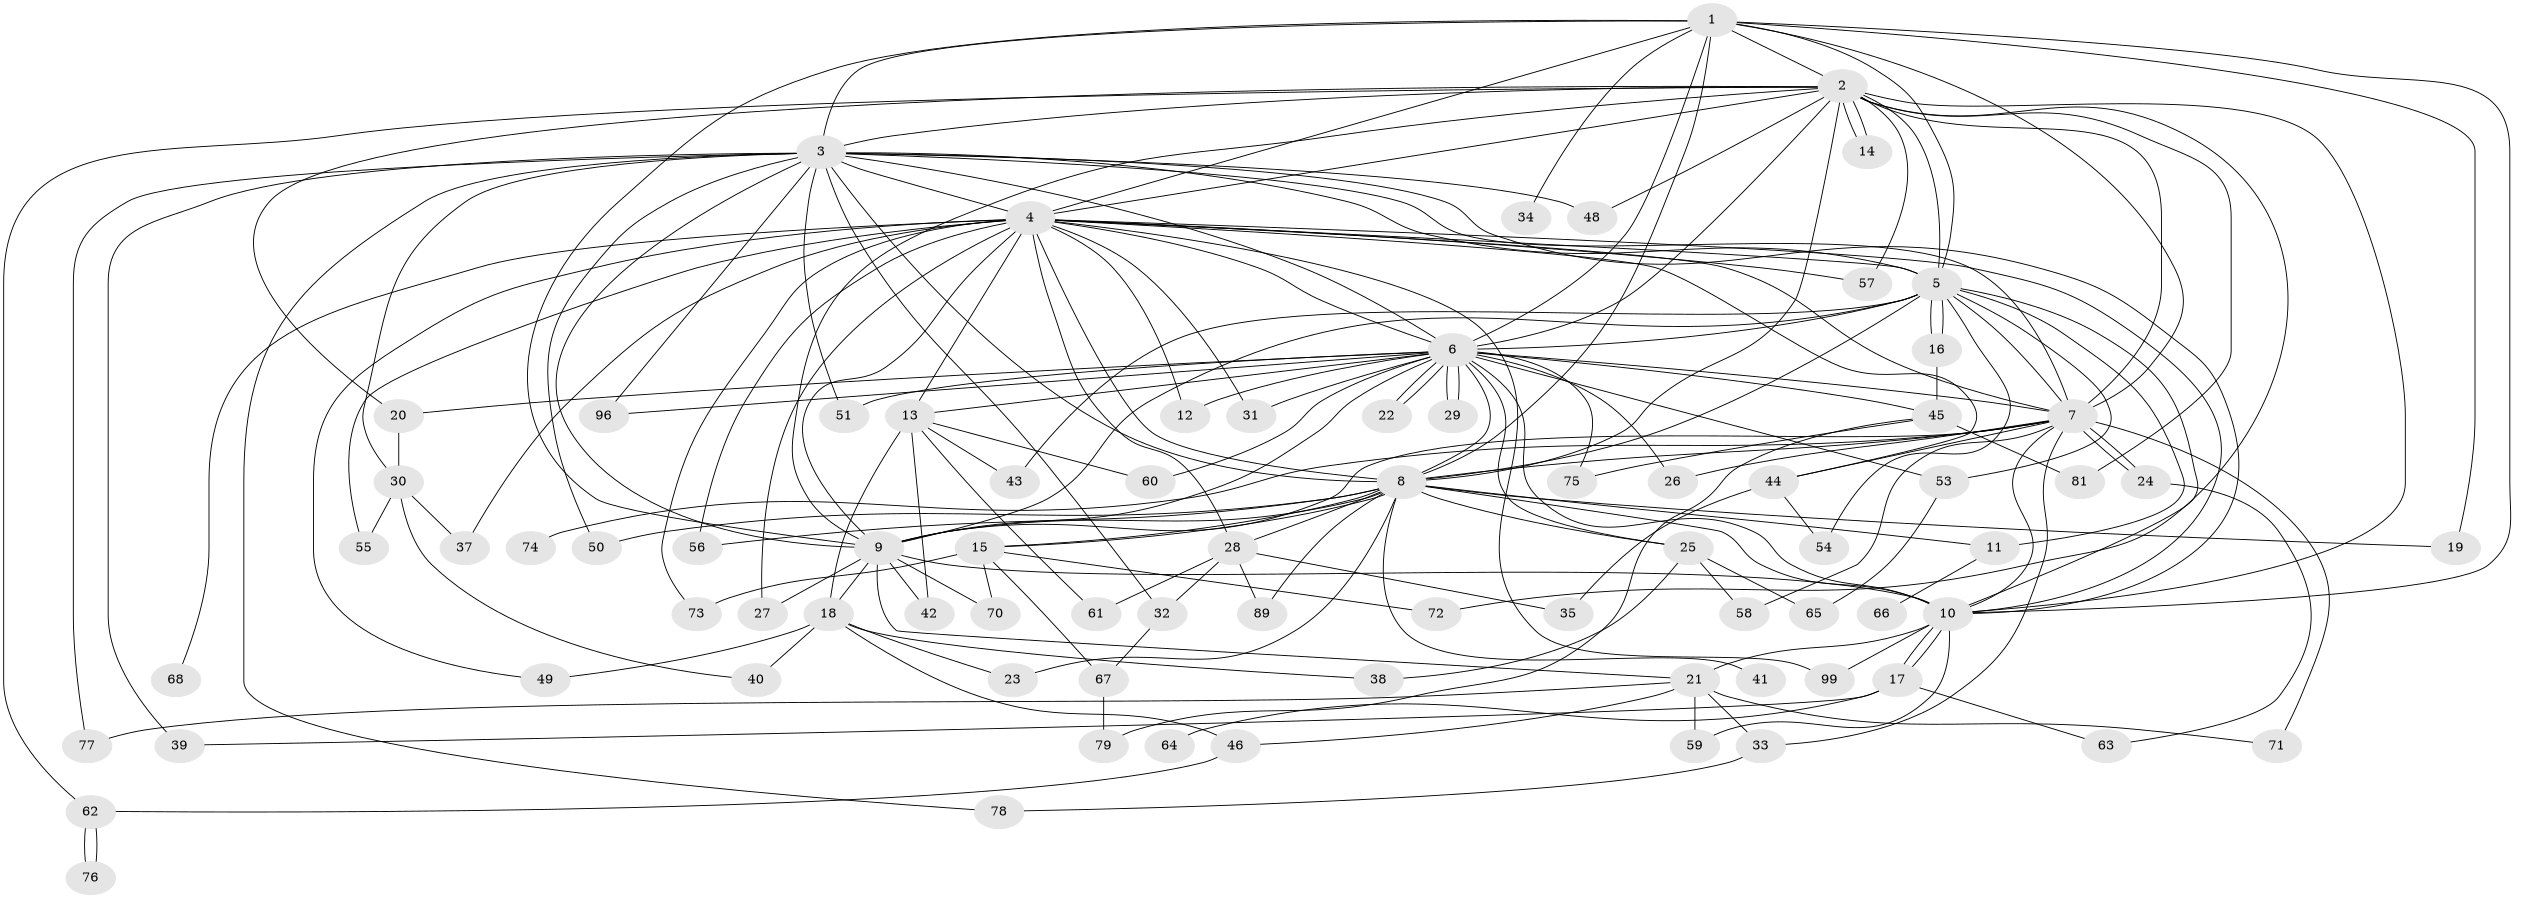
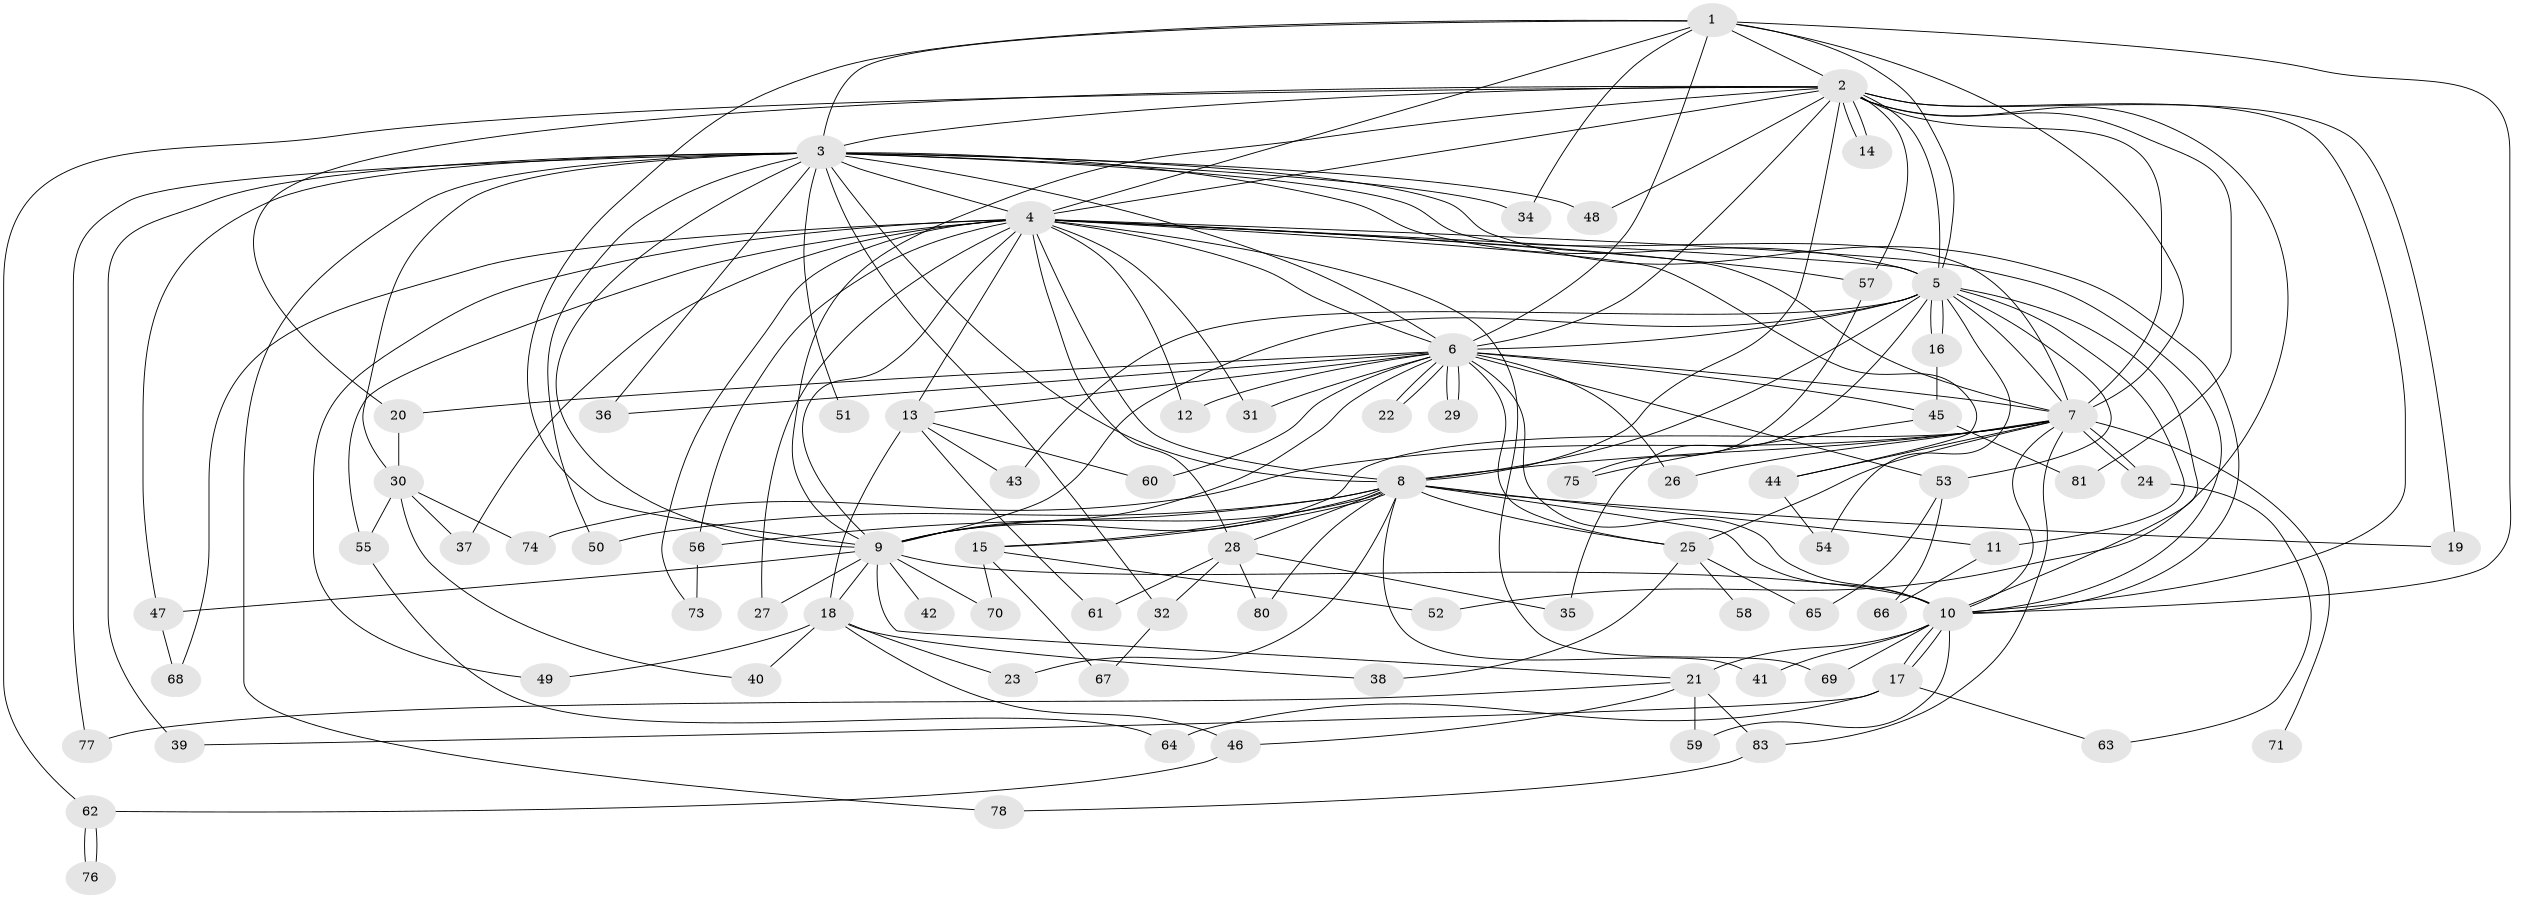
(2303, 85) -> (2315, 122)
none -> (1178, 169)
(1630, 283) -> none
(1017, 379) -> none
(1582, 395) -> (1771, 424)
(604, 416) -> (604, 416)
(1486, 433) -> none
(1891, 492) -> (1866, 471)
none -> (465, 515)
(920, 519) -> none
(1636, 546) -> (1794, 431)
none -> (1927, 553)
(848, 575) -> (697, 581)
none -> (159, 614)
(1262, 614) -> (1262, 614)
(1436, 614) -> (1436, 614)
none -> (1836, 652)
(1830, 680) -> (1830, 680)
none -> (734, 723)
(1982, 724) -> none
(1104, 746) -> none
(1761, 746) -> (1761, 746)
